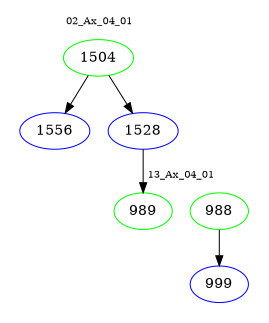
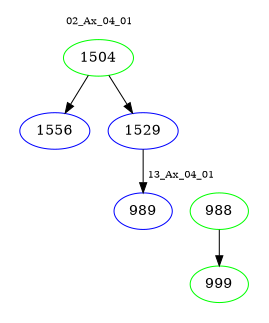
(143, 131) -> (143, 131)
(143, 211) -> (143, 211)
(219, 284) -> (219, 284)
